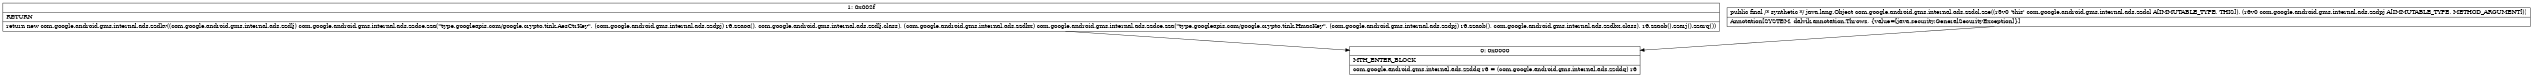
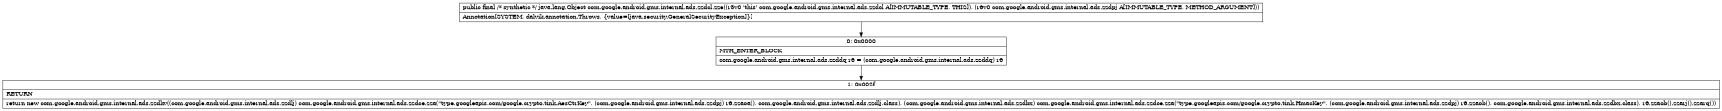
(1206, 41) -> (861, 71)
